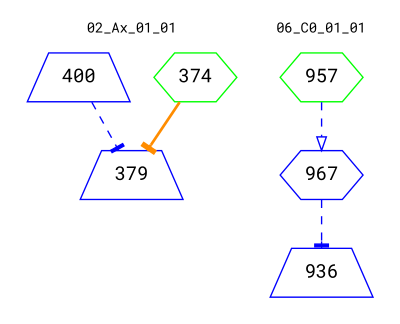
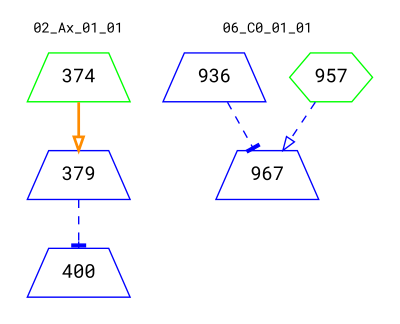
(195, 77) -> (79, 77)
(104, 123) -> (79, 221)
(165, 123) -> (79, 120)
(322, 175) -> (267, 175)
(322, 221) -> (239, 123)
